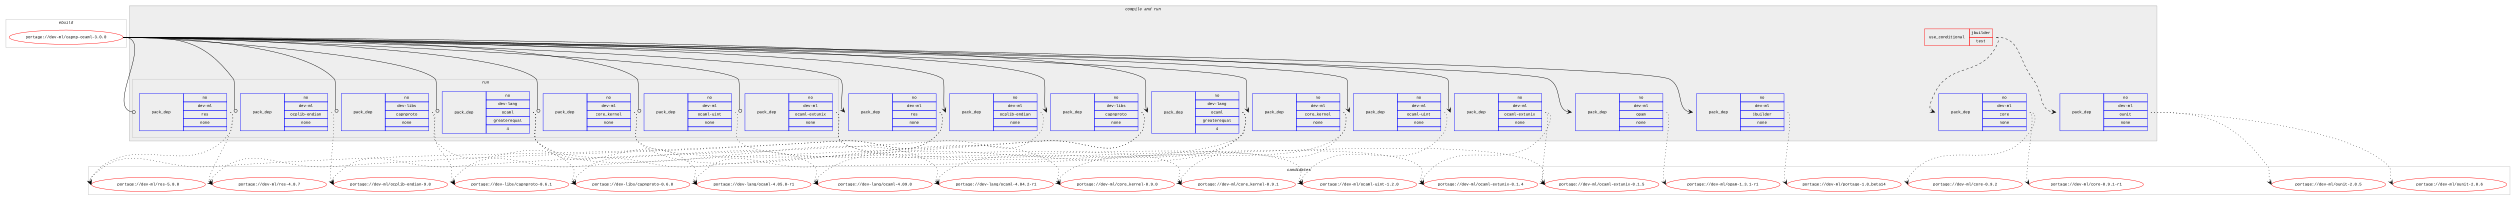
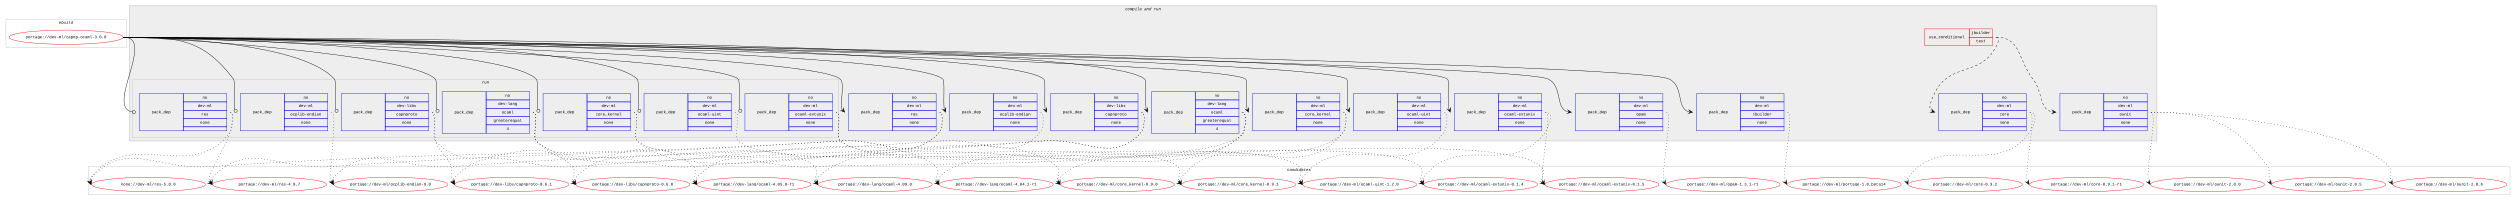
(148, 184) -> (148, 184)
none -> (2208, 184)
